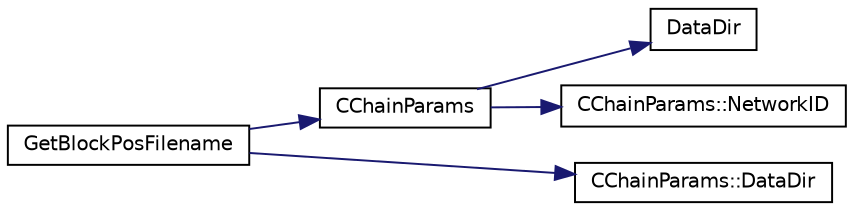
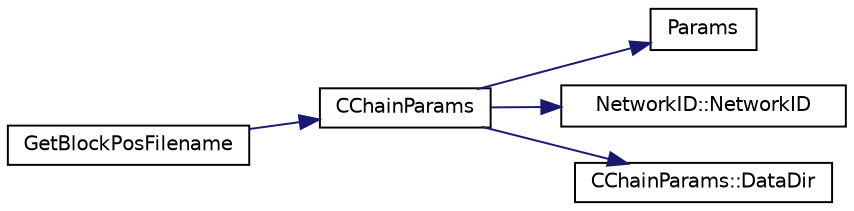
(704, 29) -> (704, 29)
(704, 106) -> (704, 106)
(402, 163) -> (545, 143)
